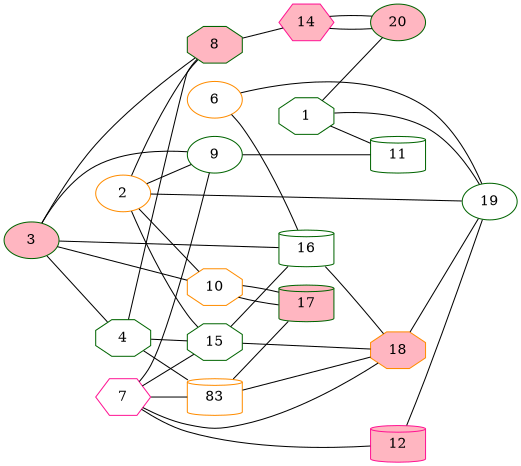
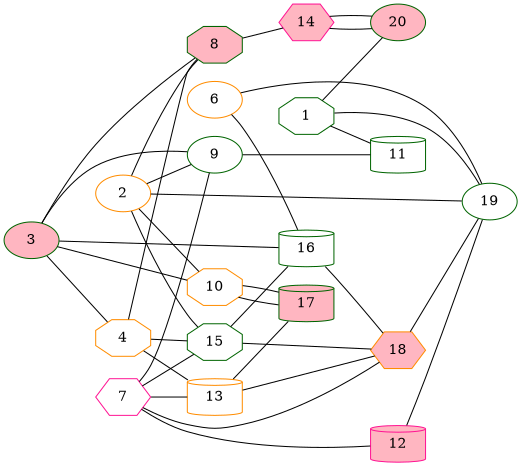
(123, 338) -> (123, 338)
(398, 350) -> (398, 350)
(215, 397) -> (215, 397)
